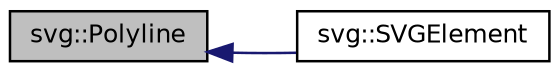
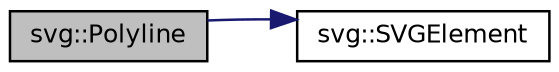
(264, 53) -> (239, 20)
